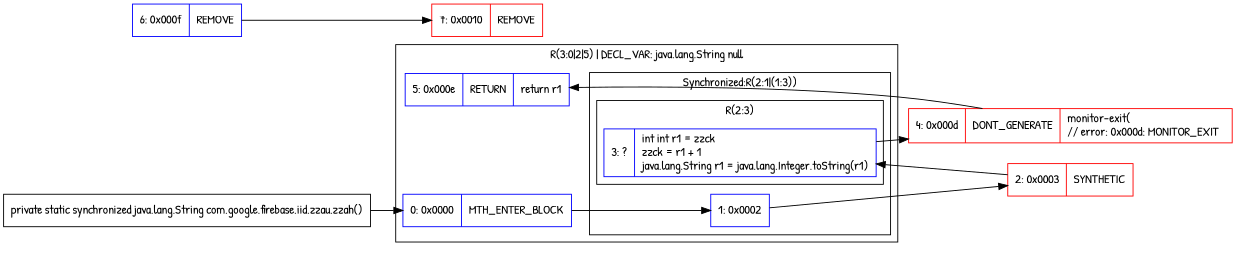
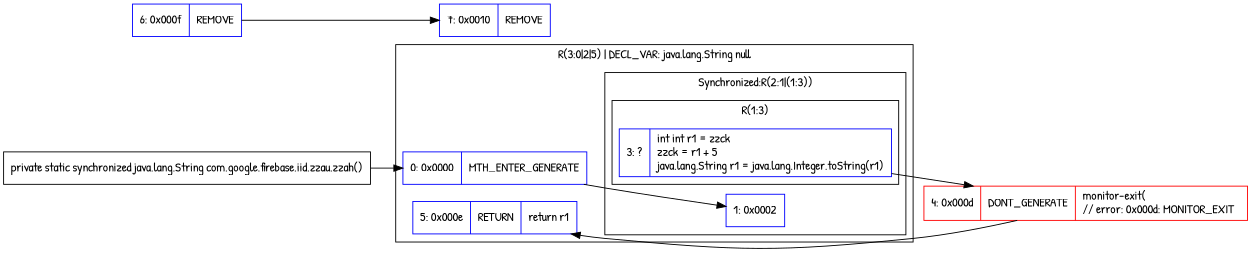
(487, 20) -> (495, 20)
(740, 111) -> (755, 111)
(672, 152) -> (687, 152)
(1070, 180) -> none
(516, 210) -> (524, 168)
